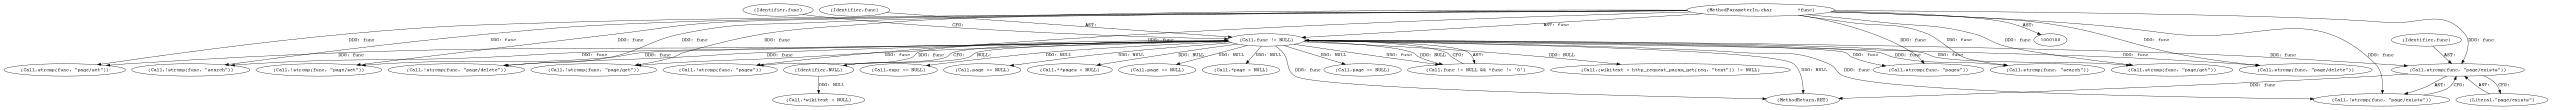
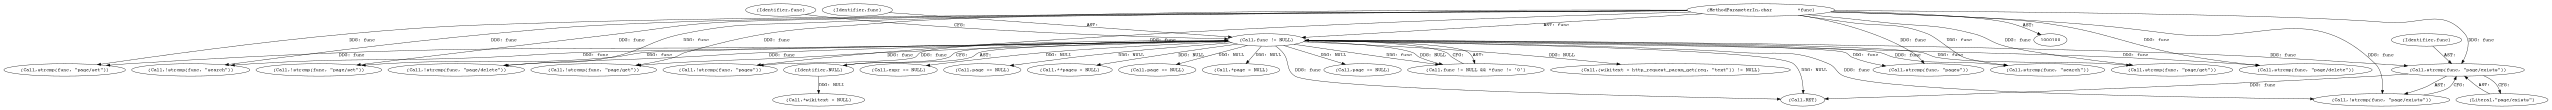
(986, 55) -> (987, 55)
(1803, 100) -> (1803, 100)
